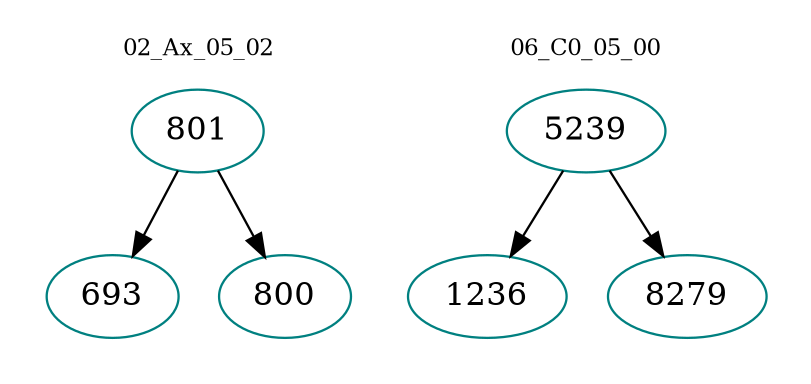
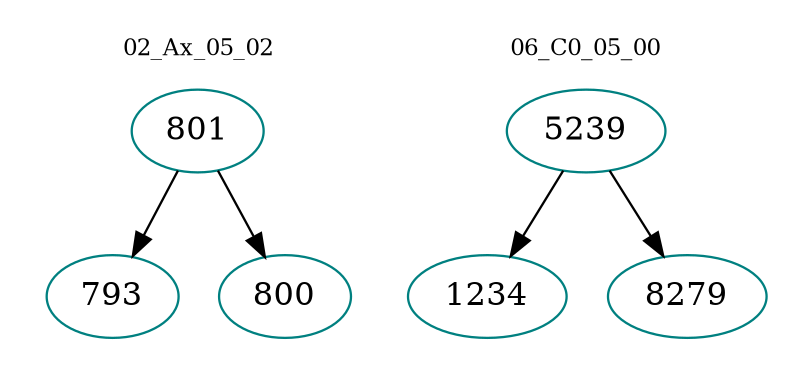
(113, 297) -> (113, 297)
(487, 297) -> (487, 297)
